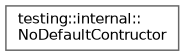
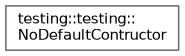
(92, 28) -> (92, 28)
